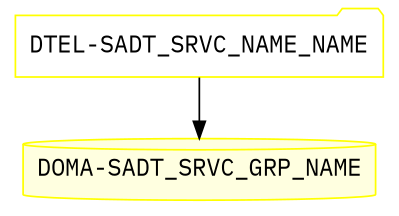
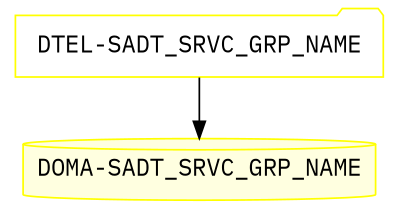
(199, 46) -> (199, 46)
